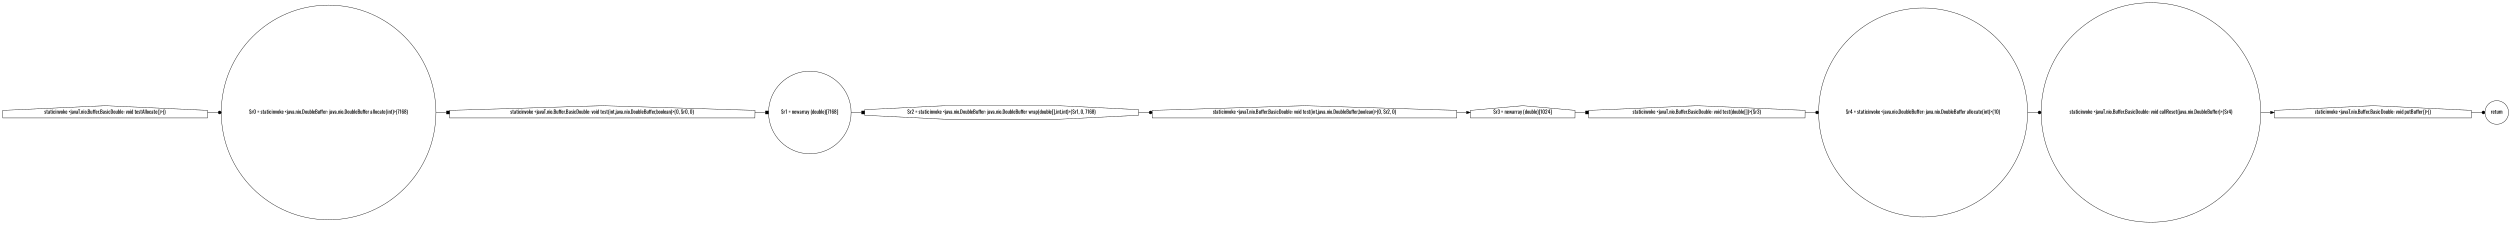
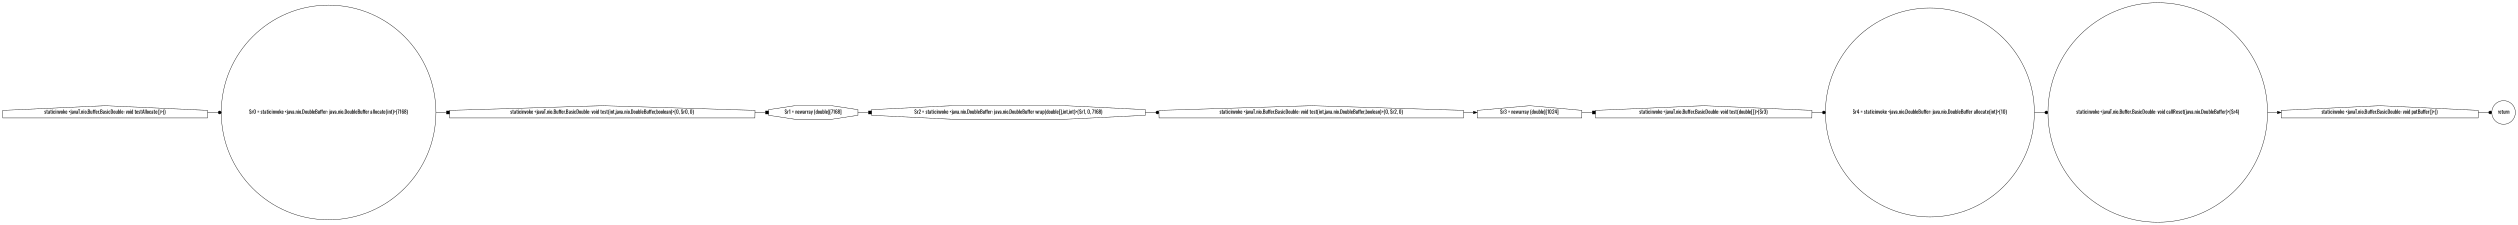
(810, 112) -> (813, 112)
